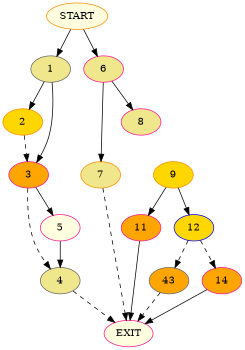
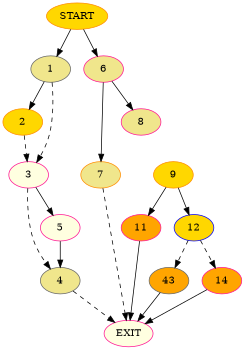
(77, 16) -> (77, 16)
(52, 120) -> (52, 120)
(29, 175) -> (29, 175)
(151, 304) -> (151, 304)
